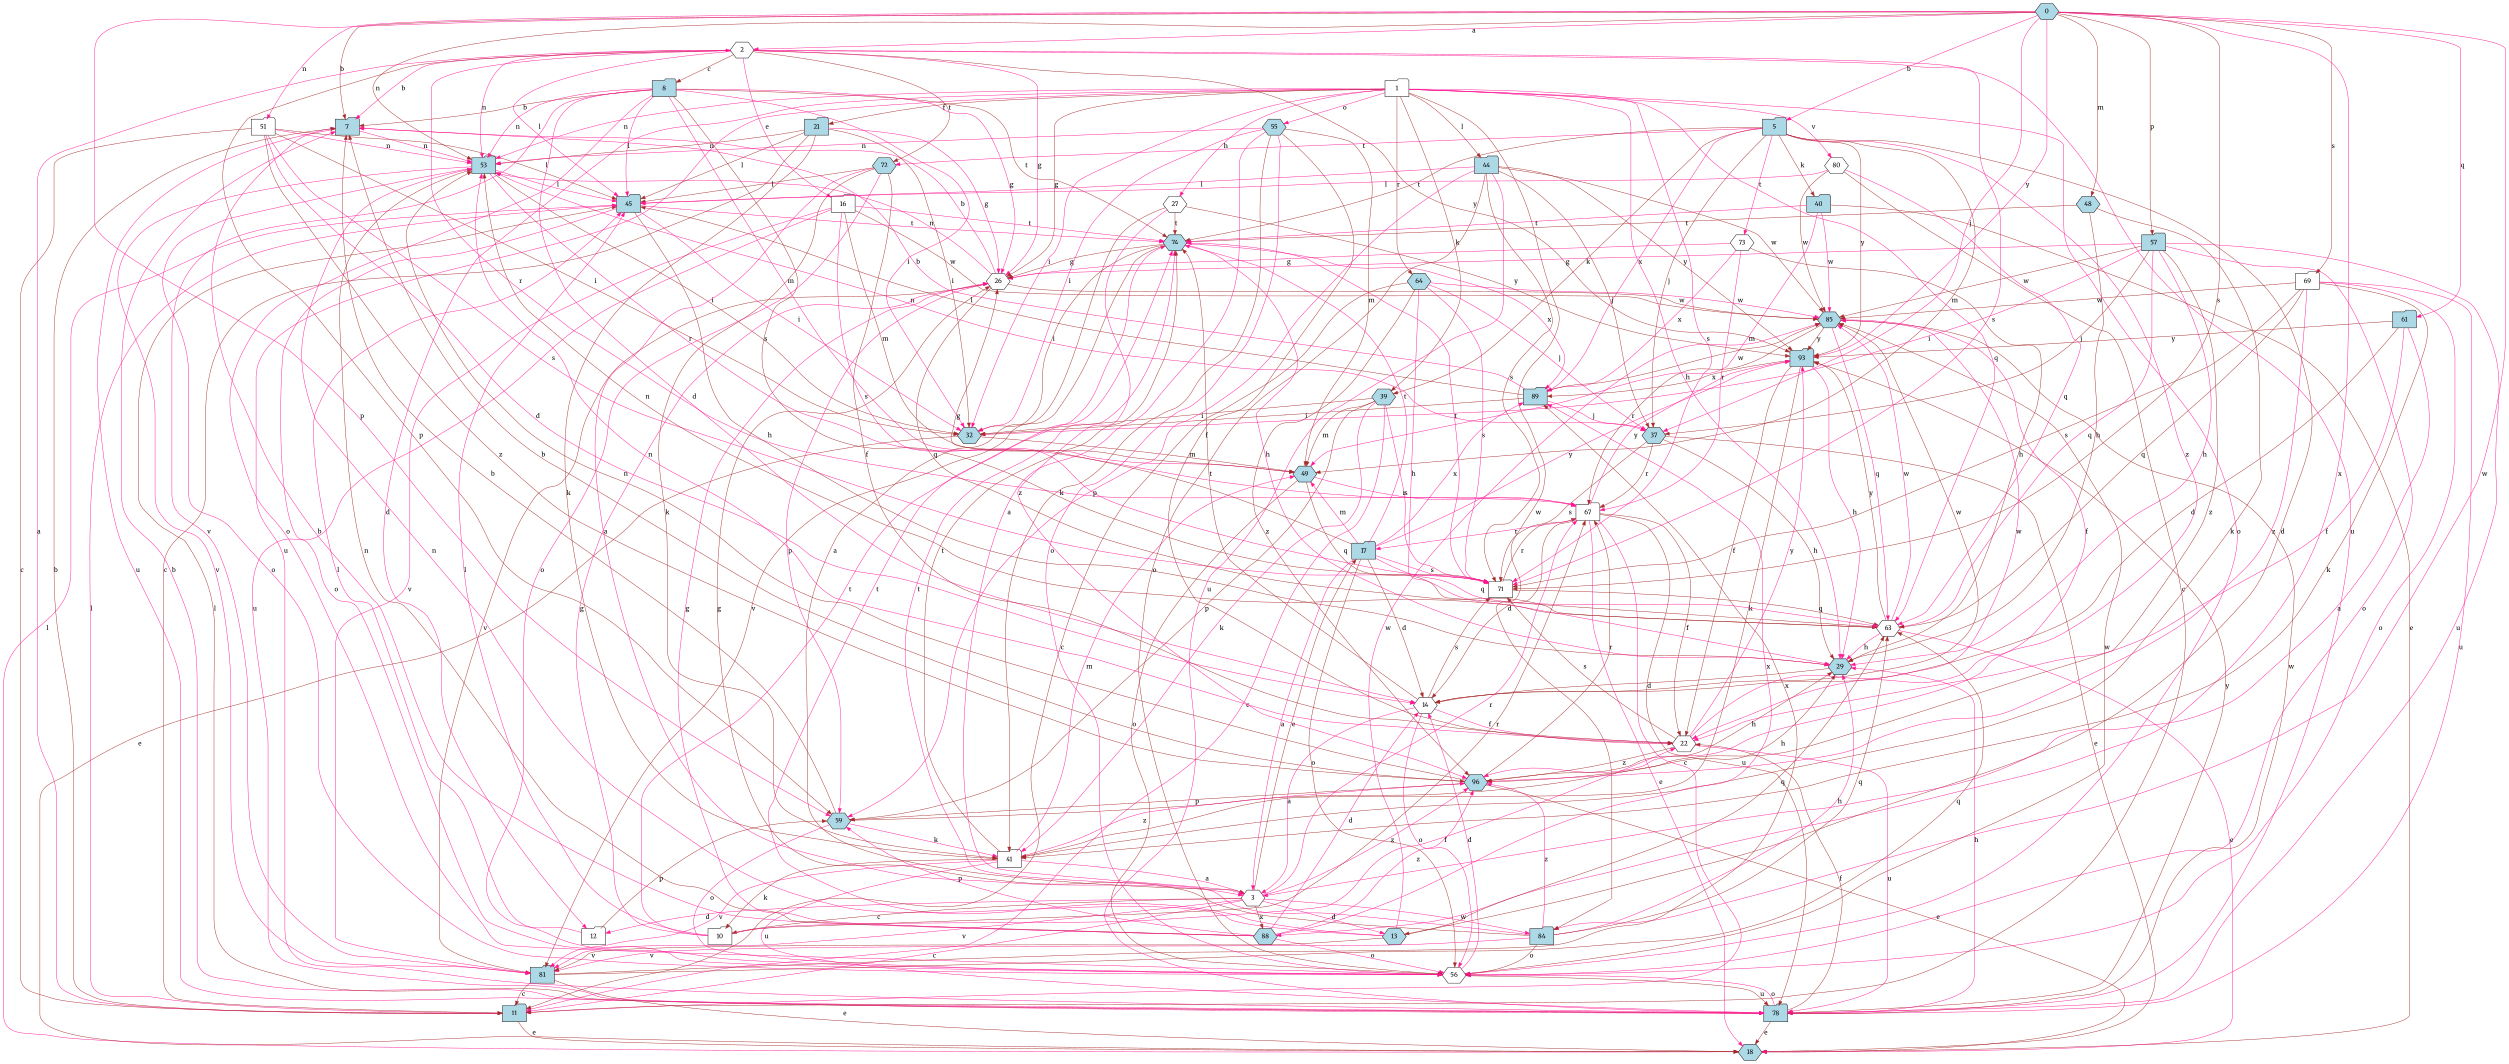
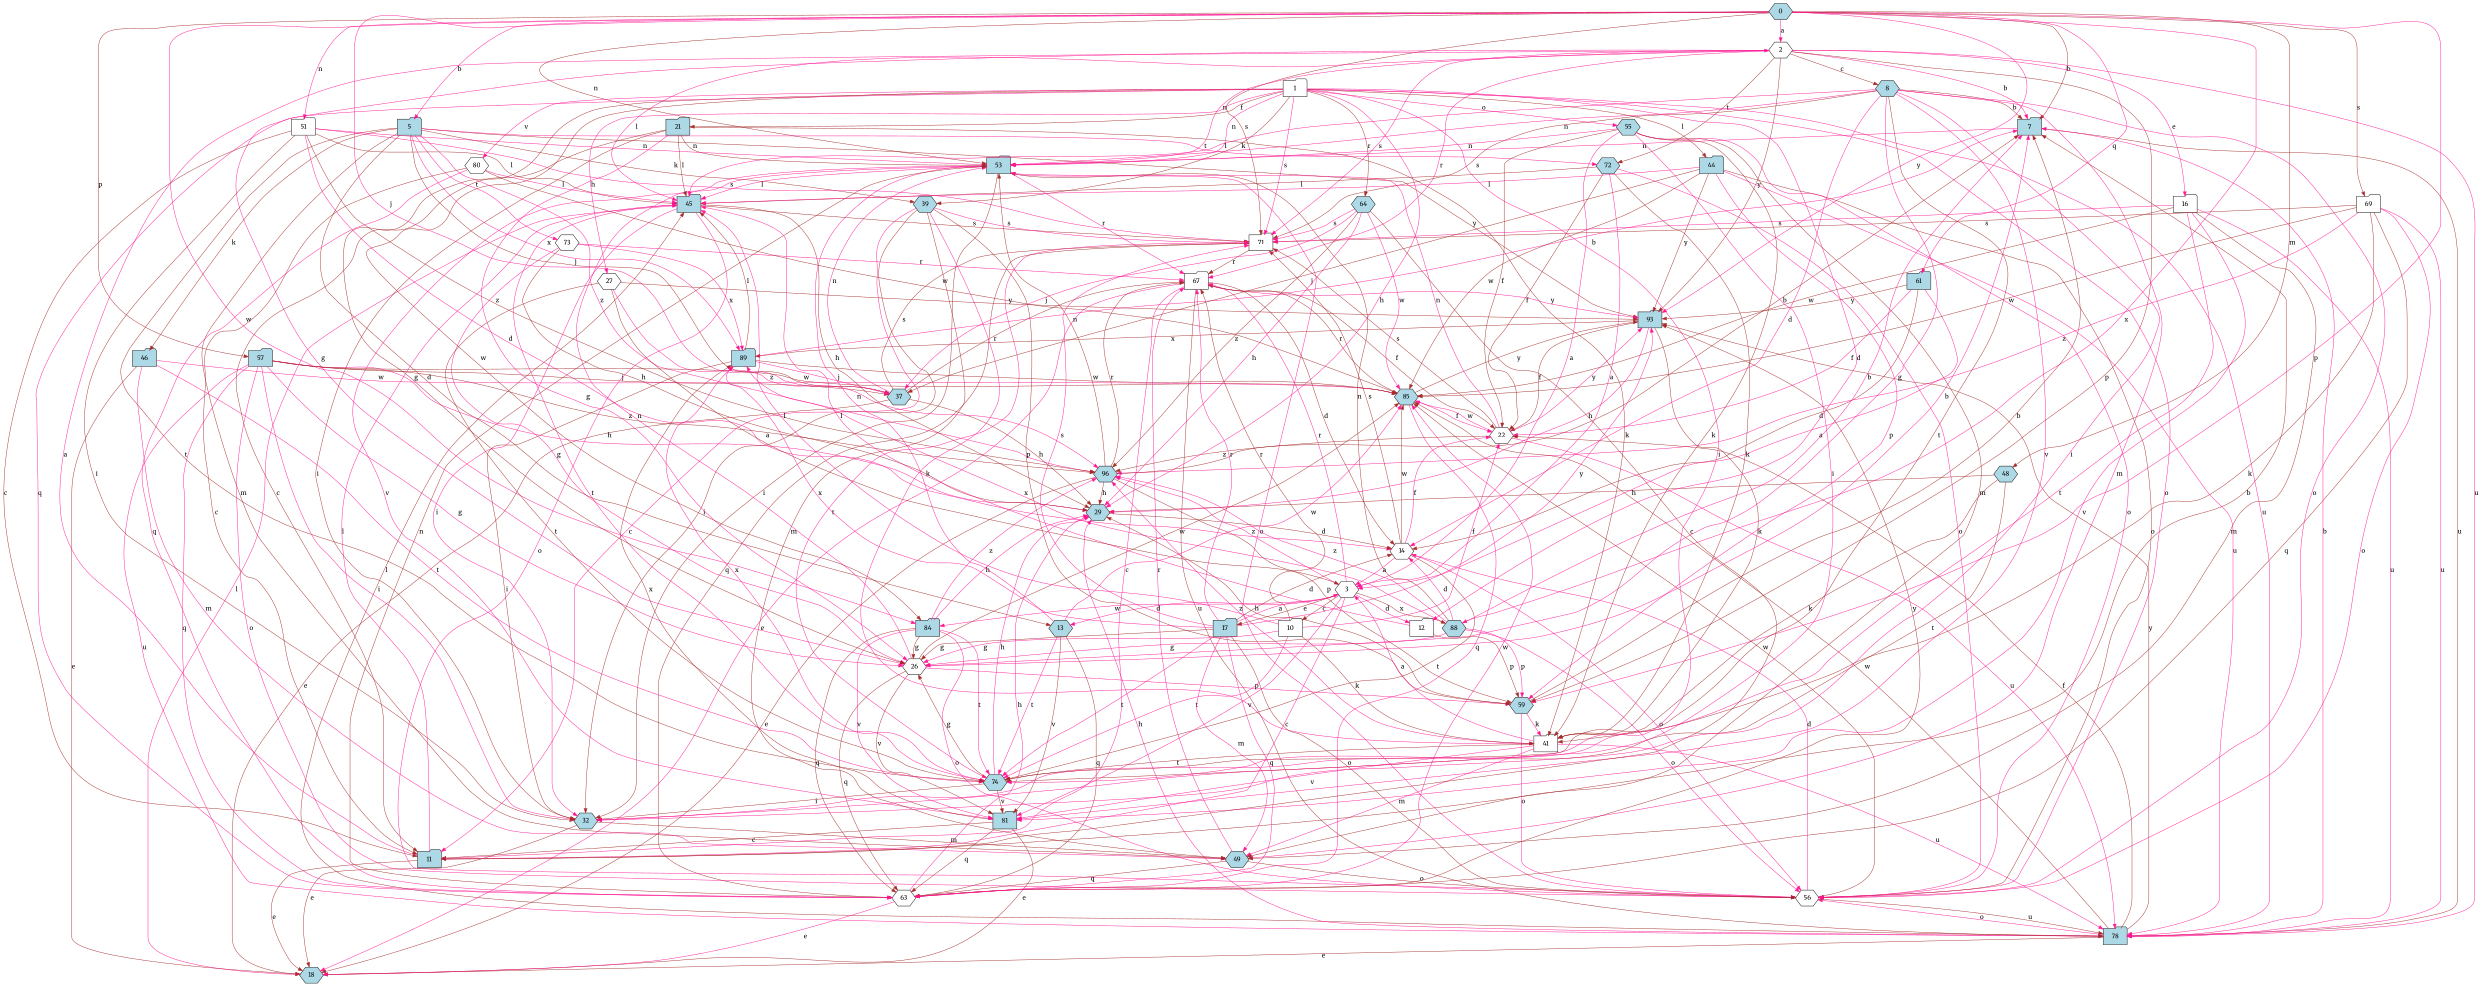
(664, 89) -> (1887, 89)
(1819, 204) -> (144, 358)
(1514, 368) -> (972, 227)
(1478, 535) -> (1231, 466)
(882, 862) -> (1400, 722)
(1507, 966) -> (1285, 877)
(467, 999) -> (2458, 508)
